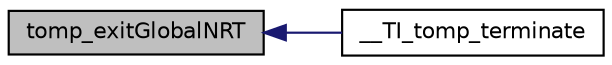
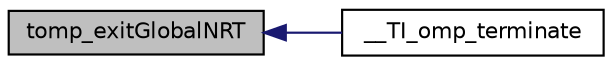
(473, 33) -> (473, 33)
